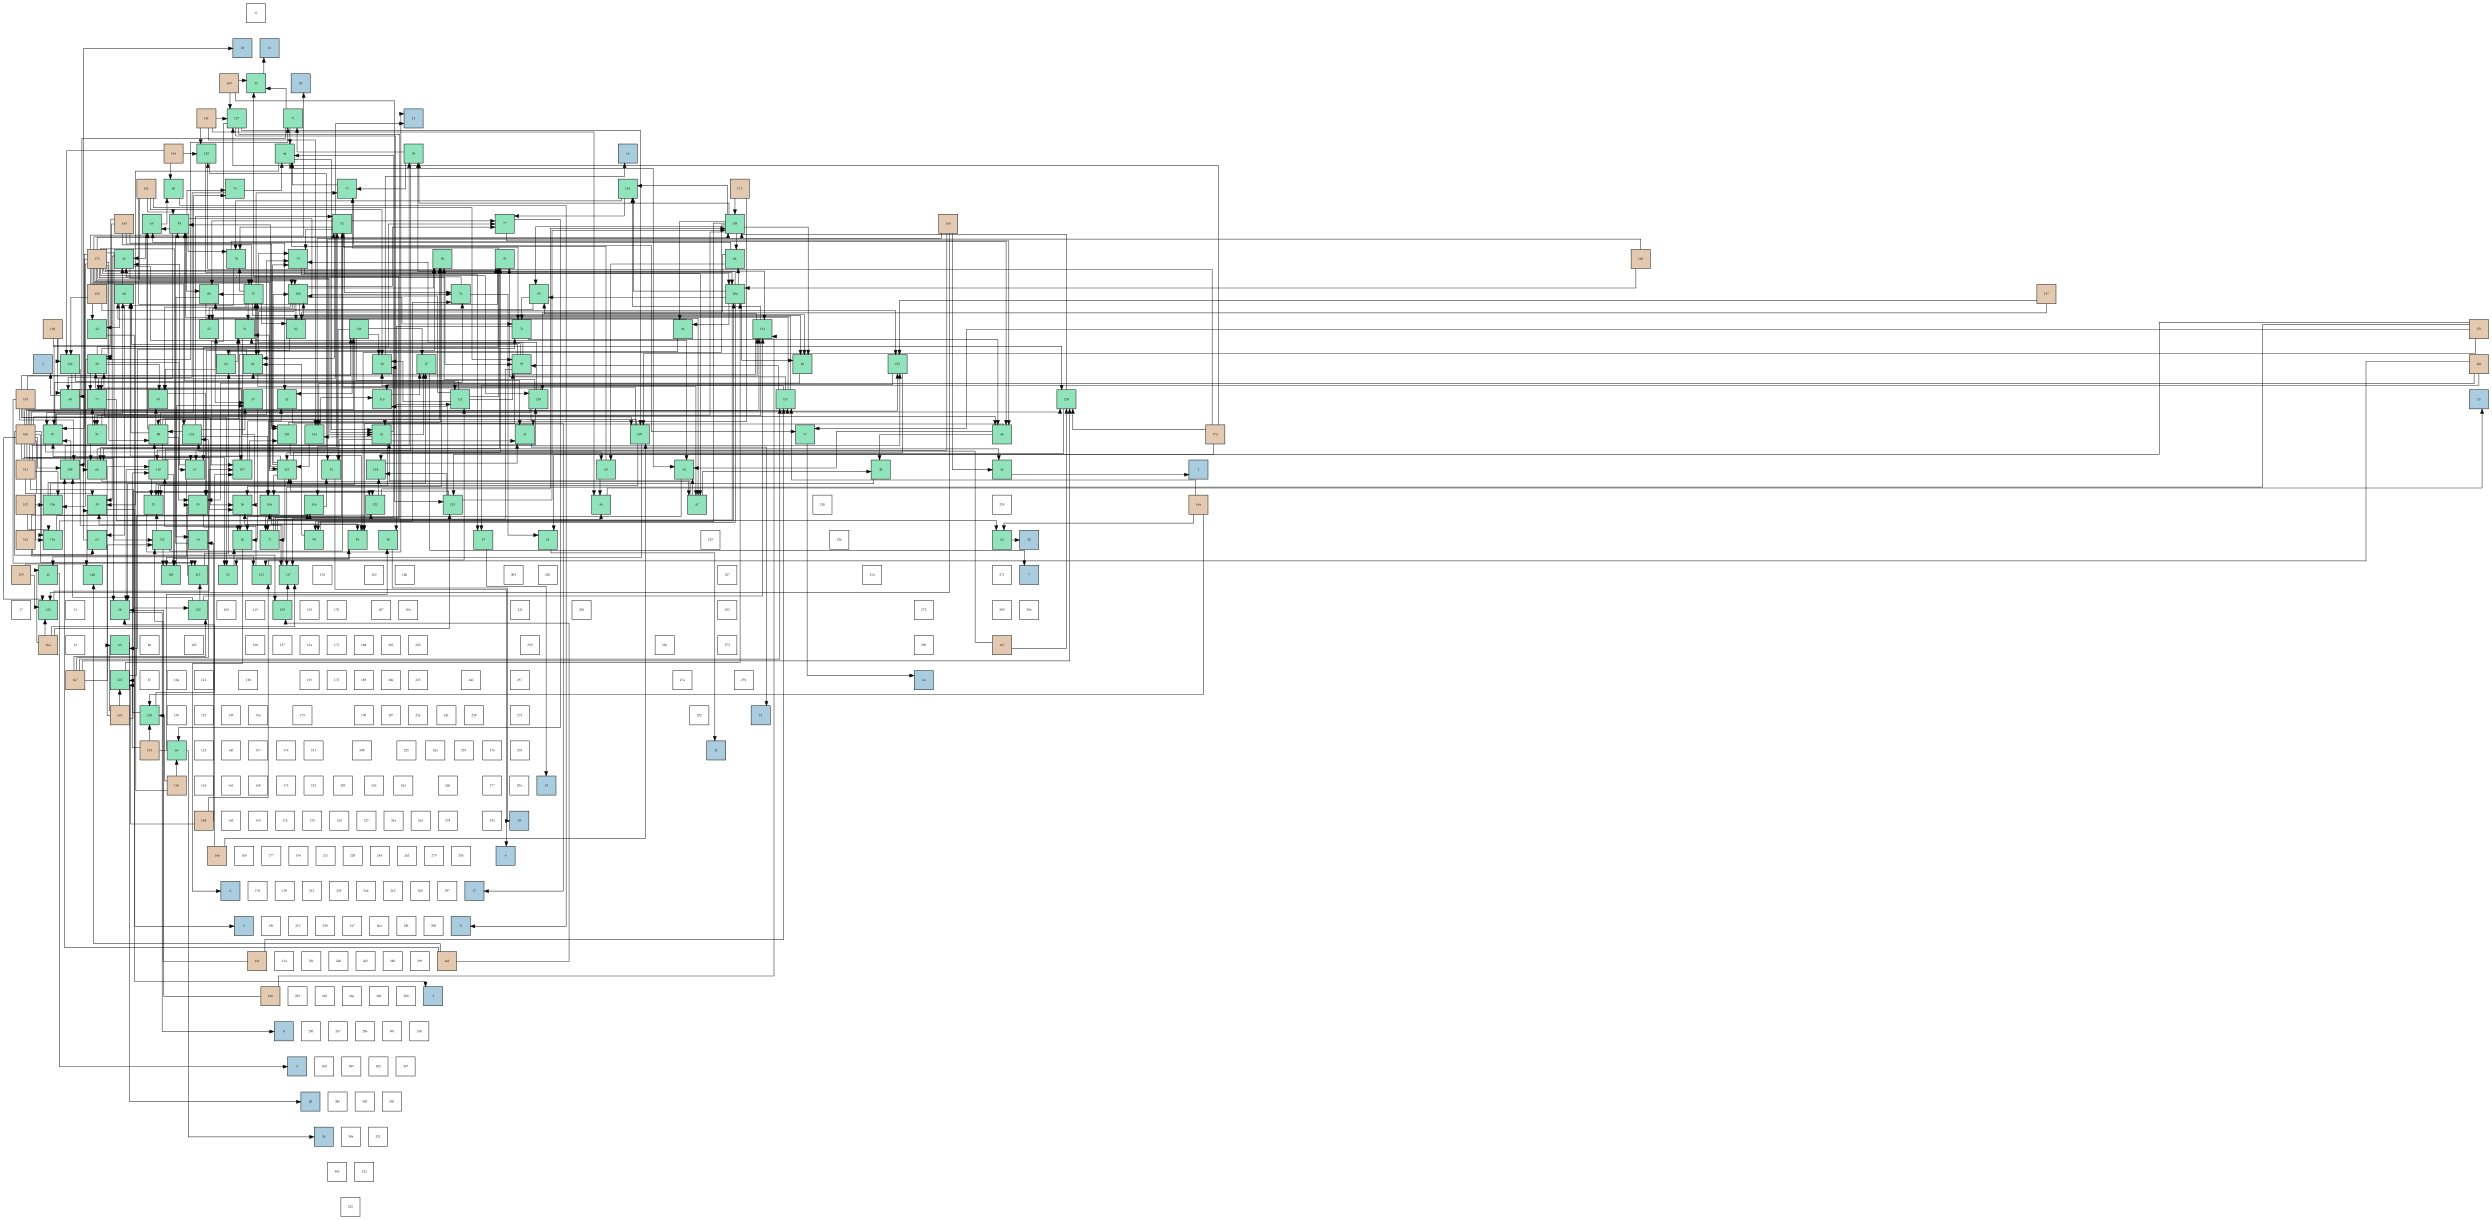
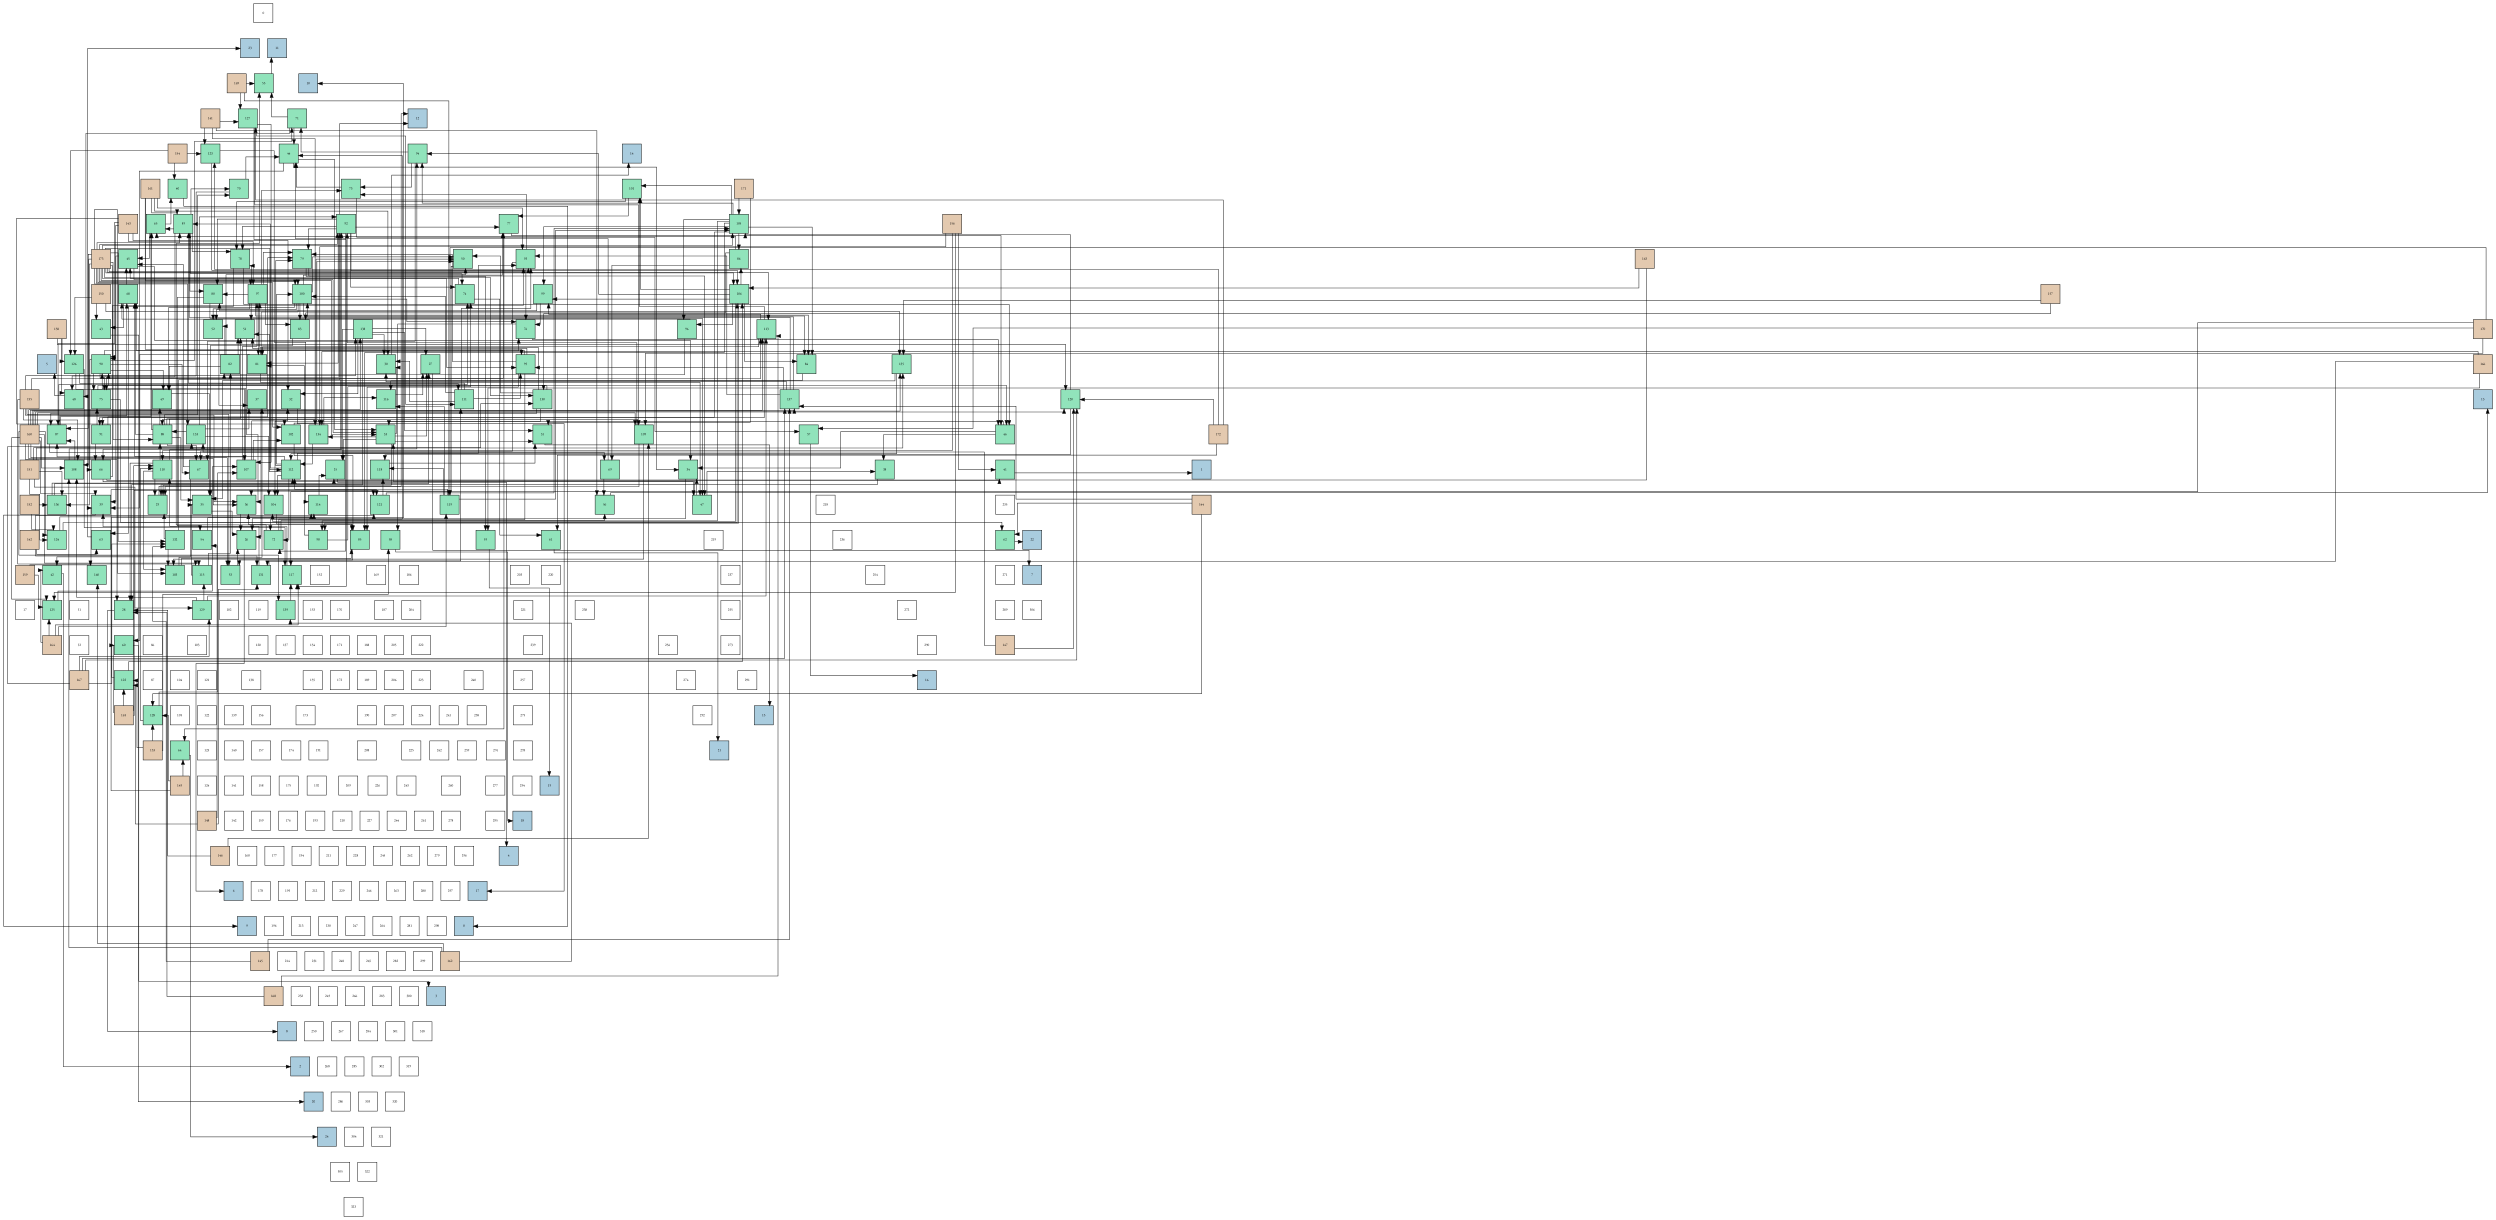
(388, 448) -> (248, 305)
